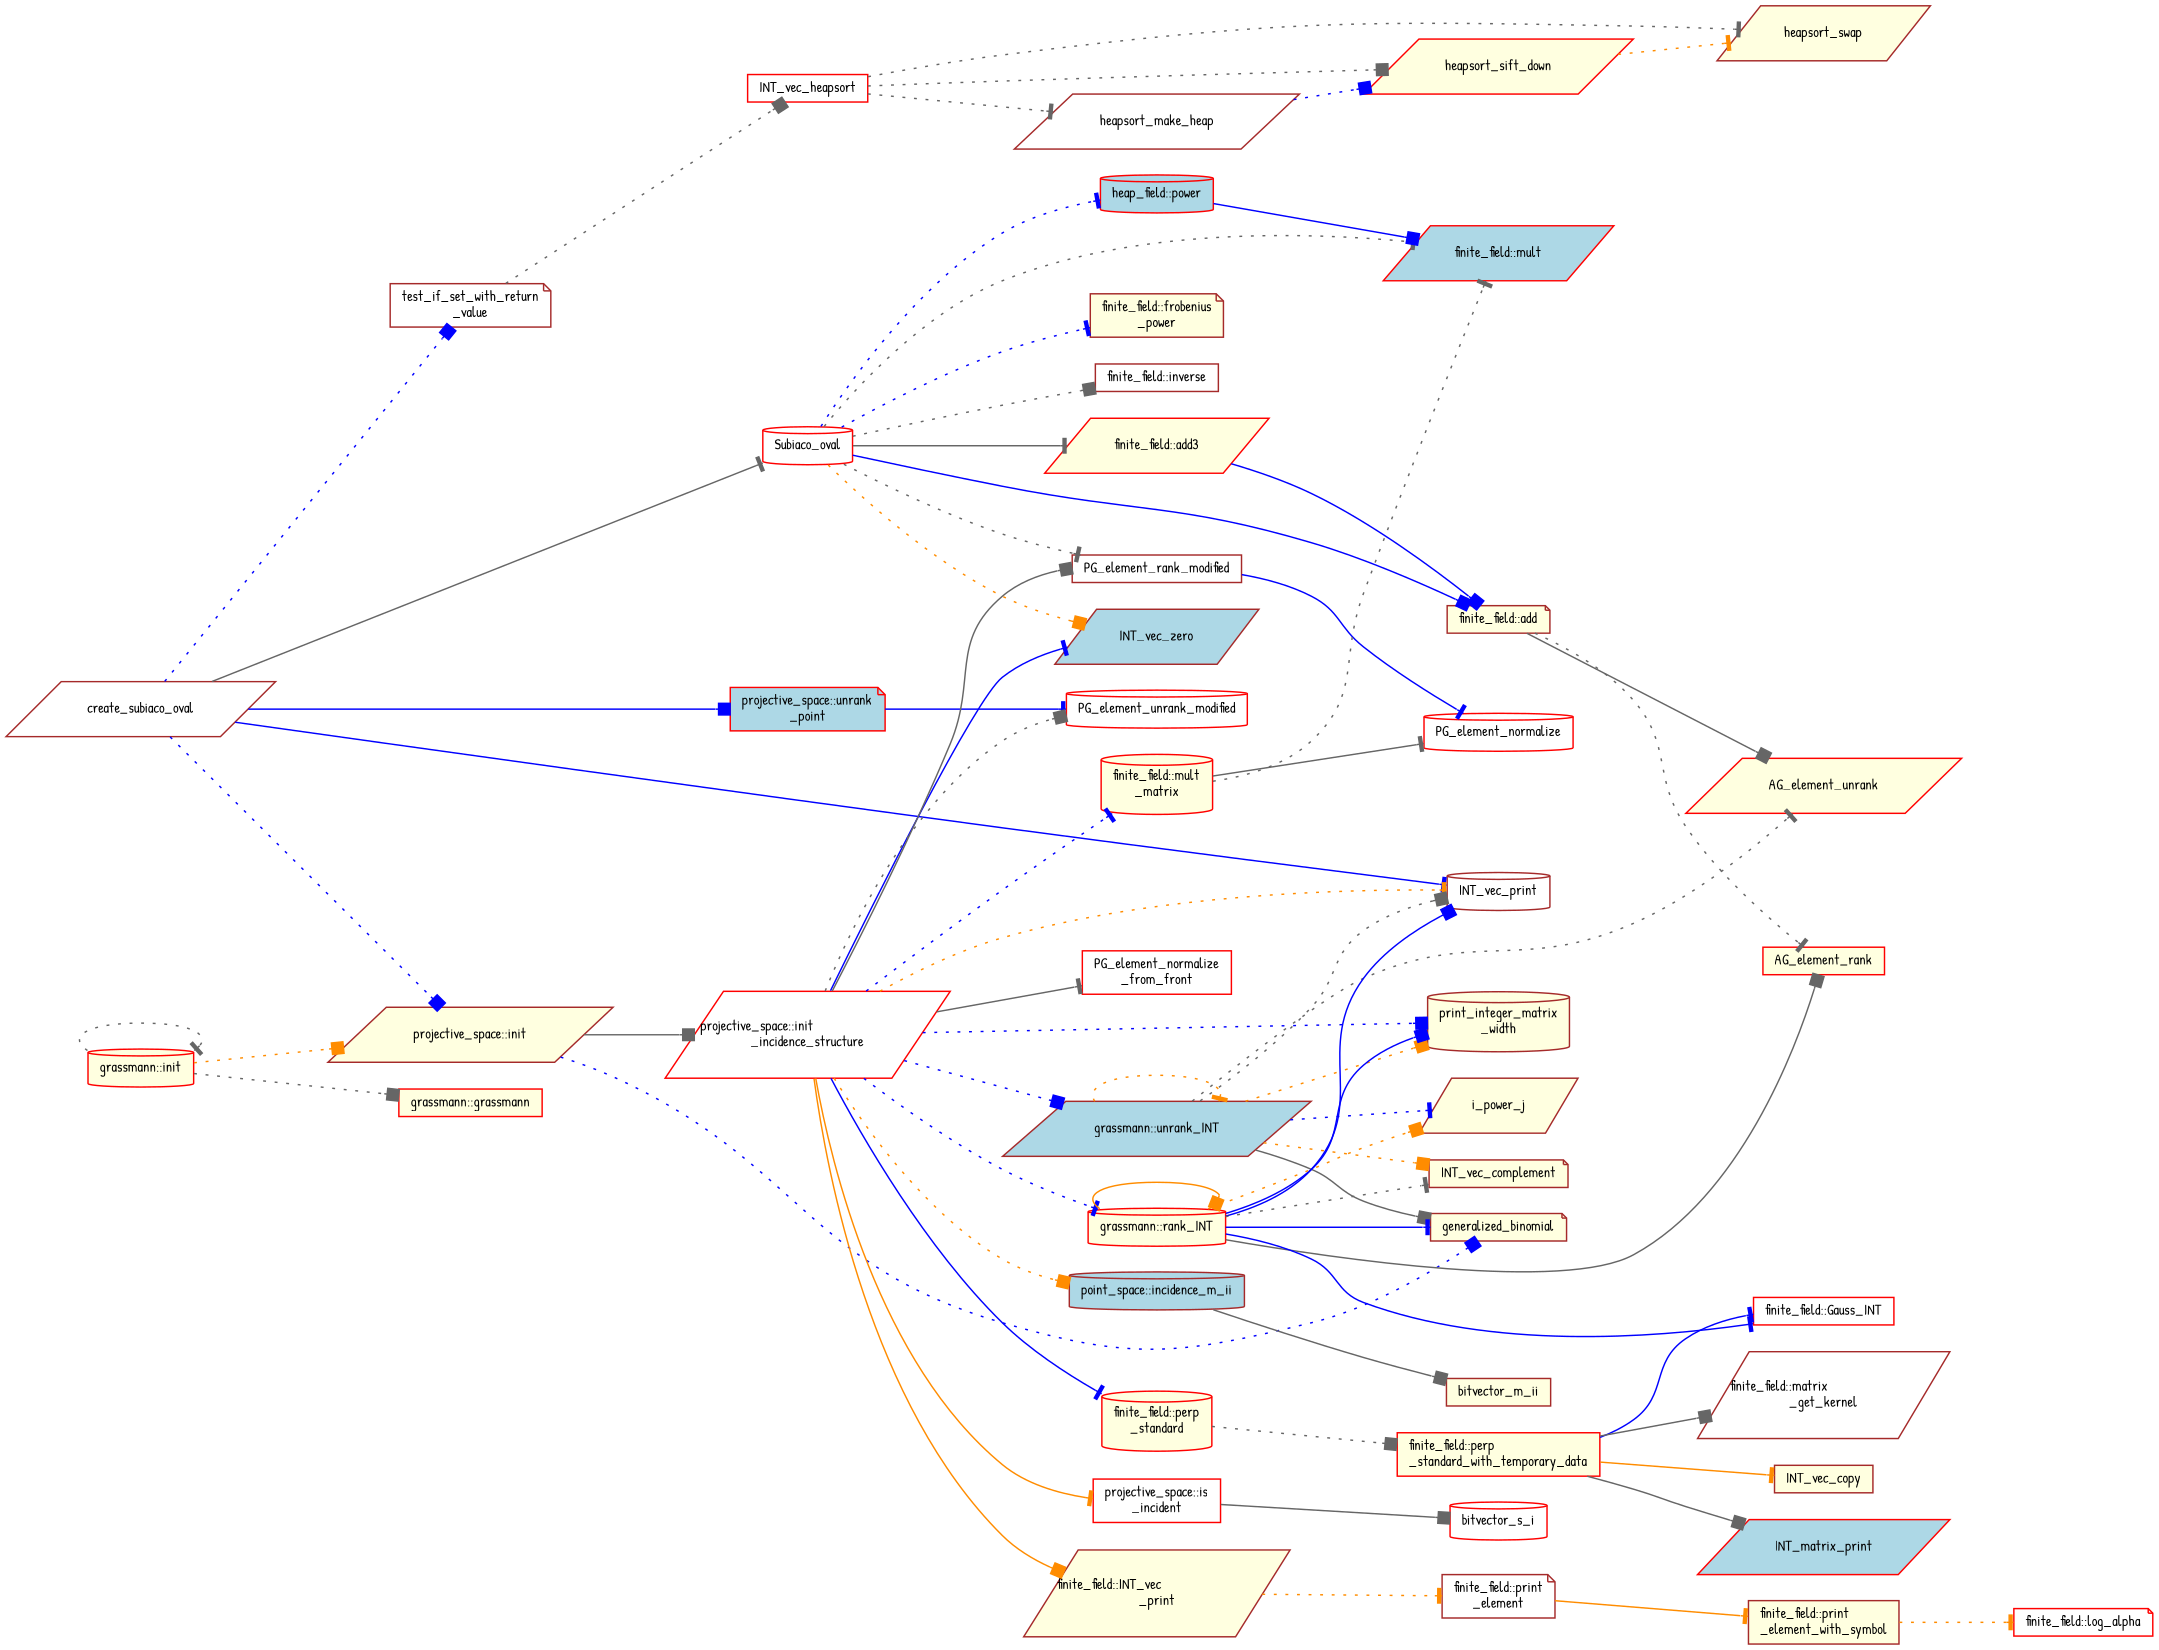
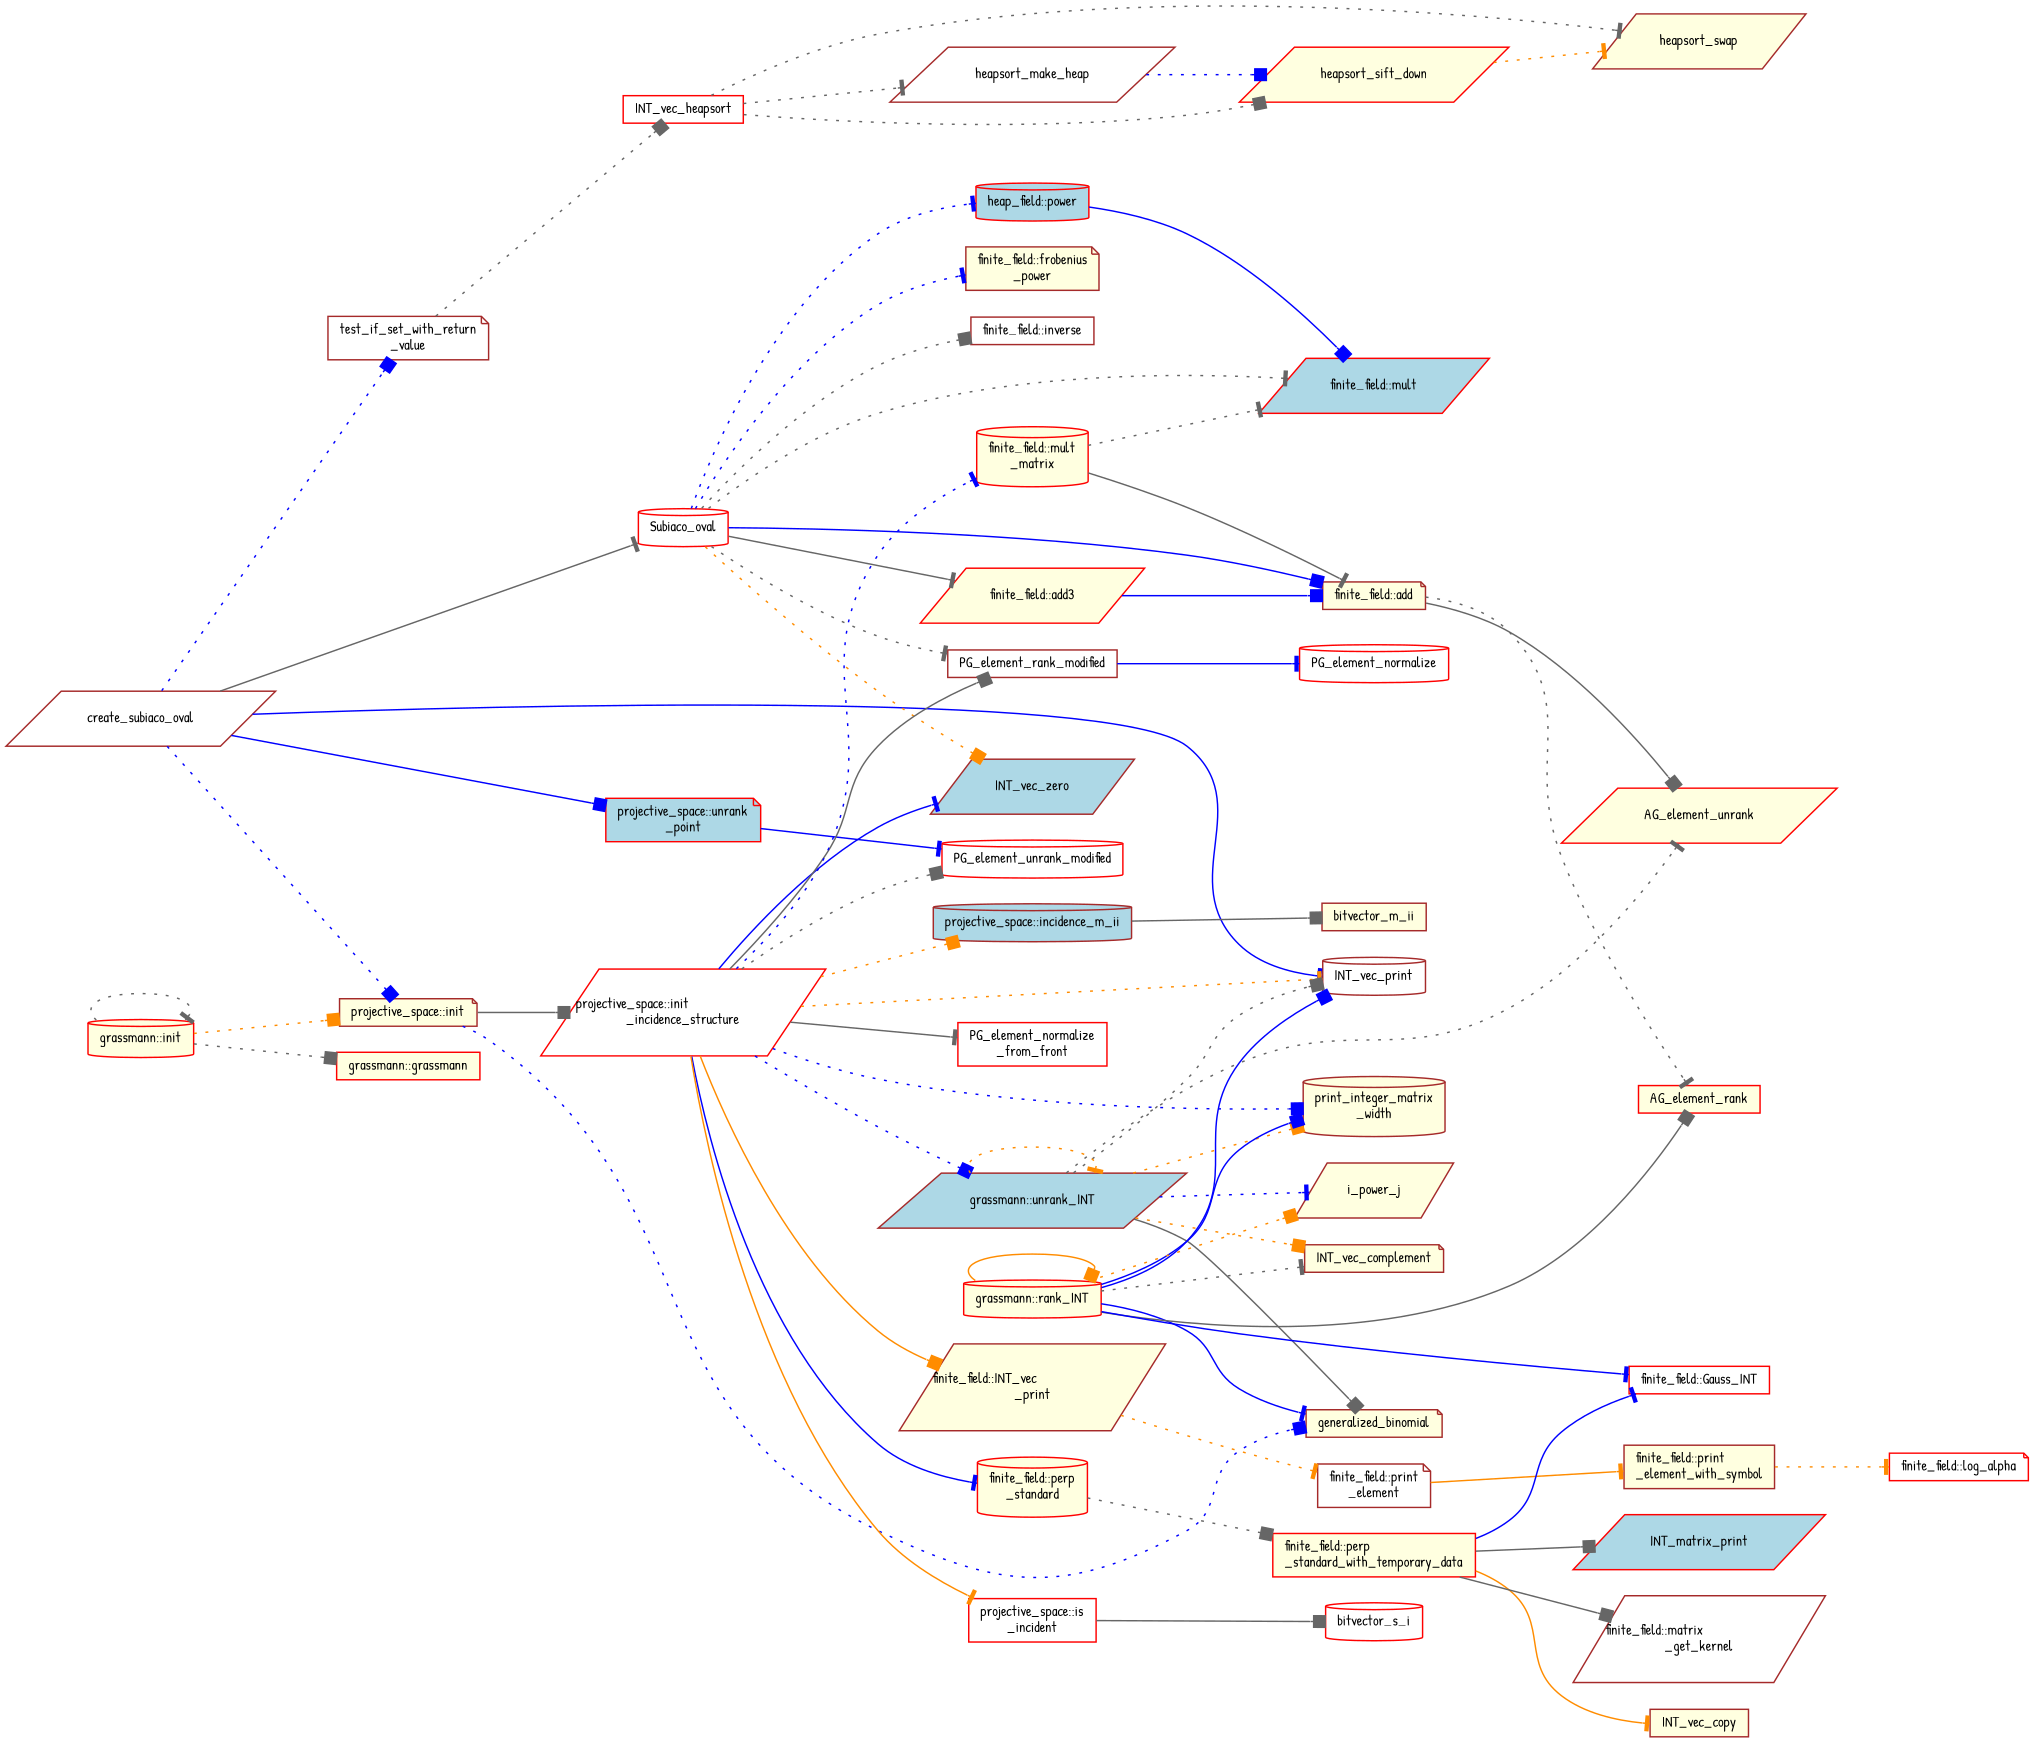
(1315, 760) -> (1216, 520)
(471, 1035) -> (408, 1012)
(972, 1152) -> none
(1157, 1291) -> (1032, 923)
